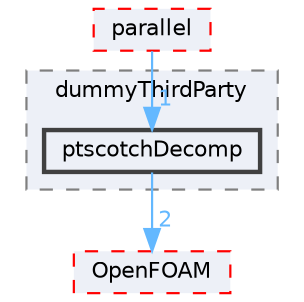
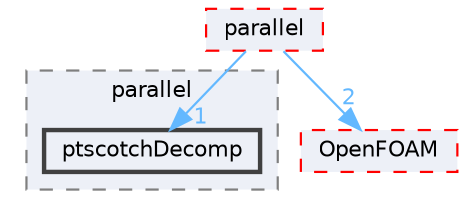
(152, 91) -> (152, 91)
(152, 204) -> (314, 83)
